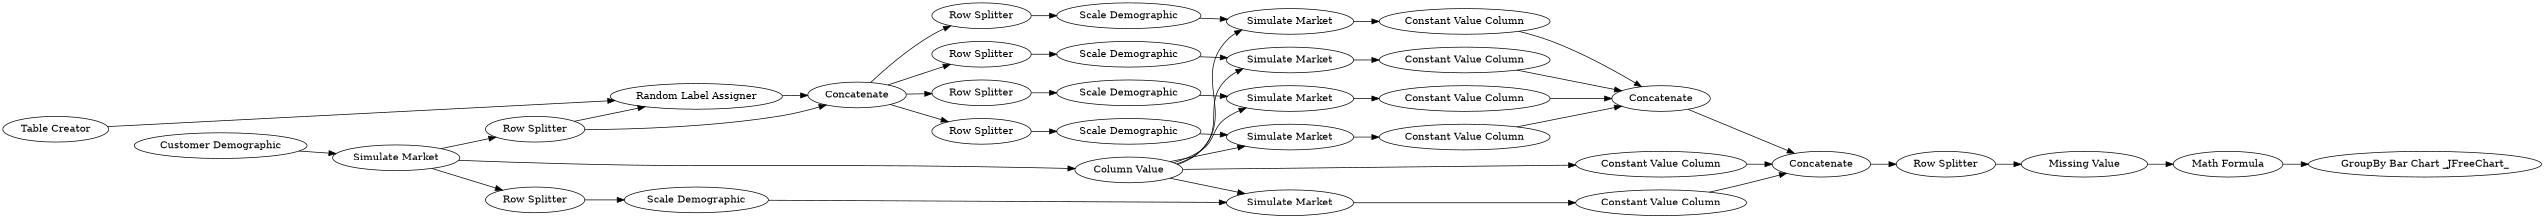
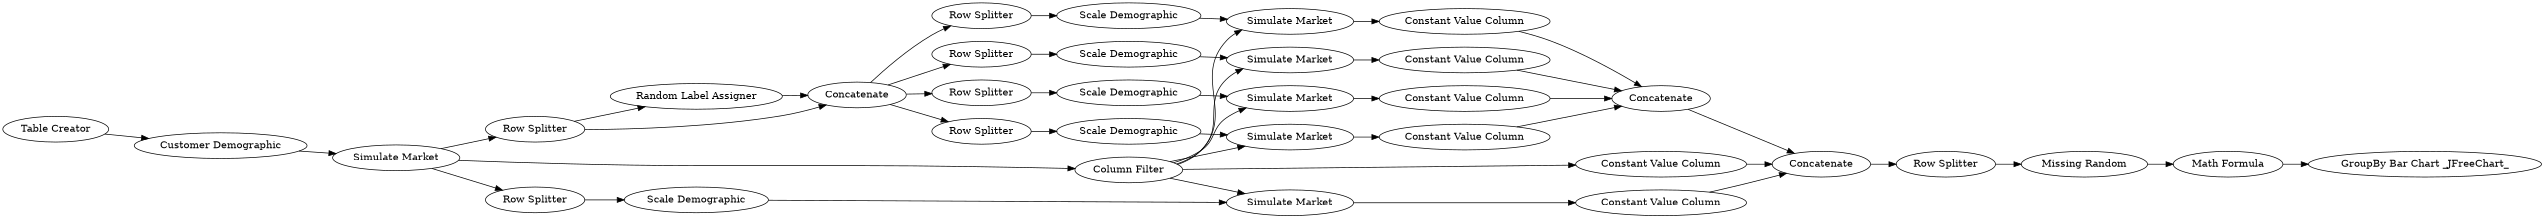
(358, 114) -> (123, 136)
(2084, 164) -> (2084, 164)
(1129, 170) -> (1129, 170)
